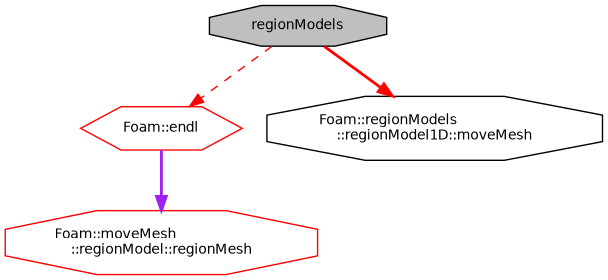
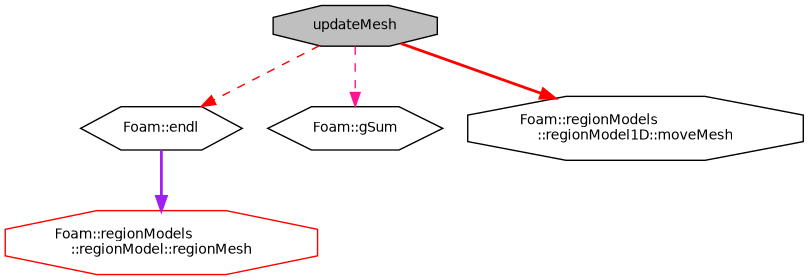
(298, 26) -> (355, 26)
(161, 128) -> (161, 128)
none -> (355, 128)
(161, 243) -> (161, 243)
